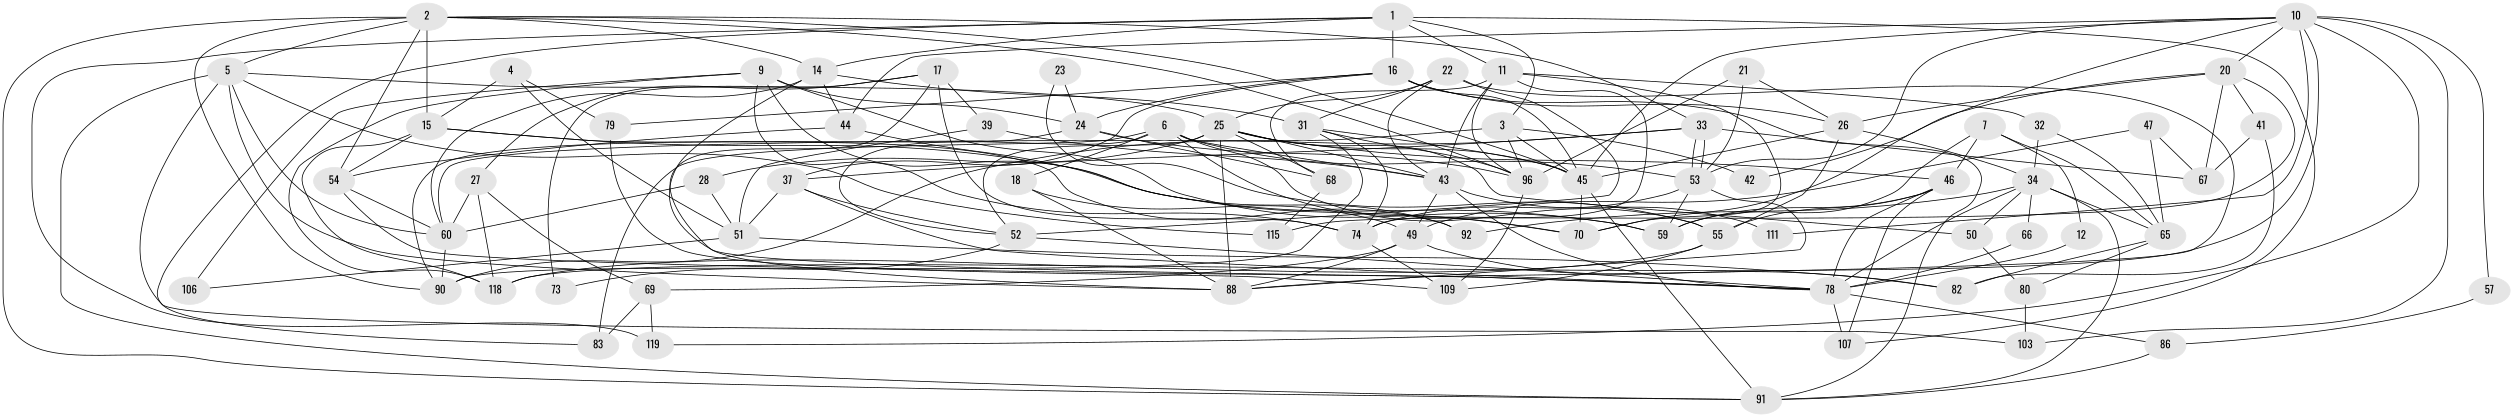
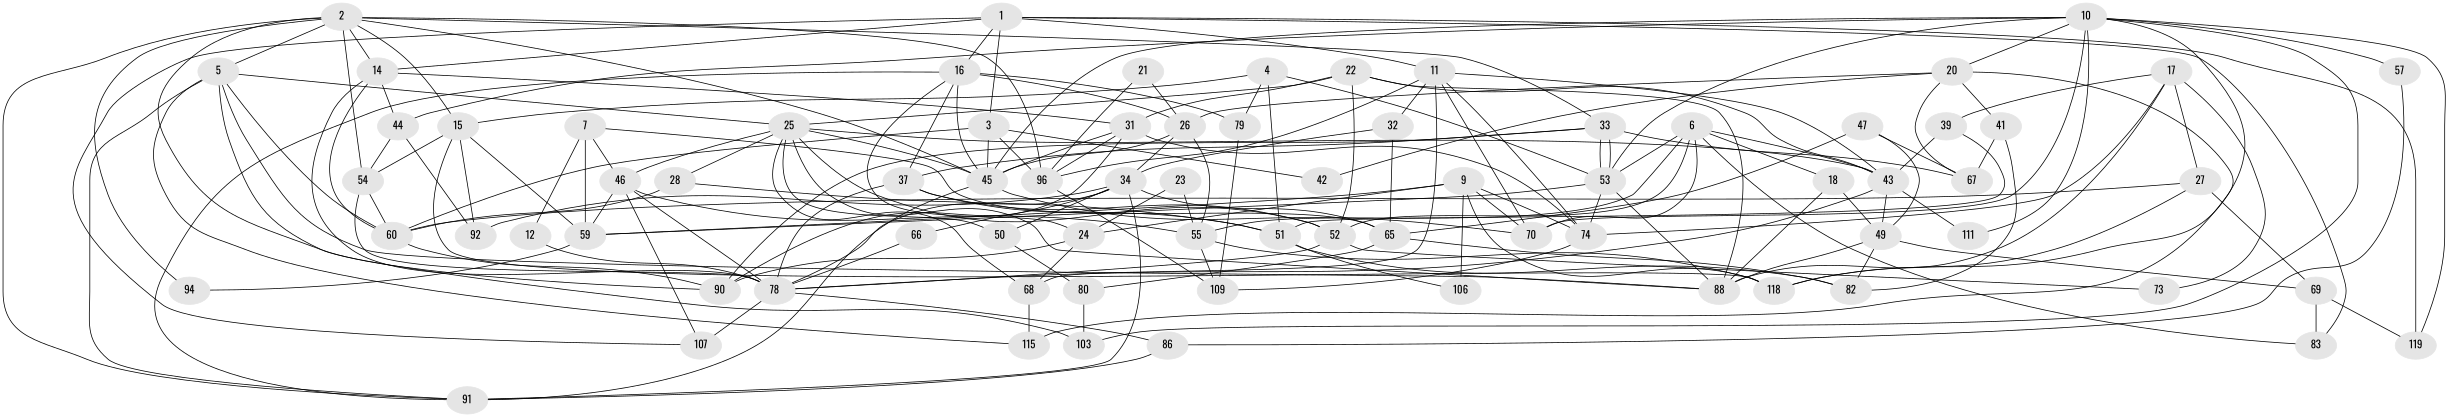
(1731, 135) -> (1432, 116)
(1366, 156) -> none
none -> (190, 291)
